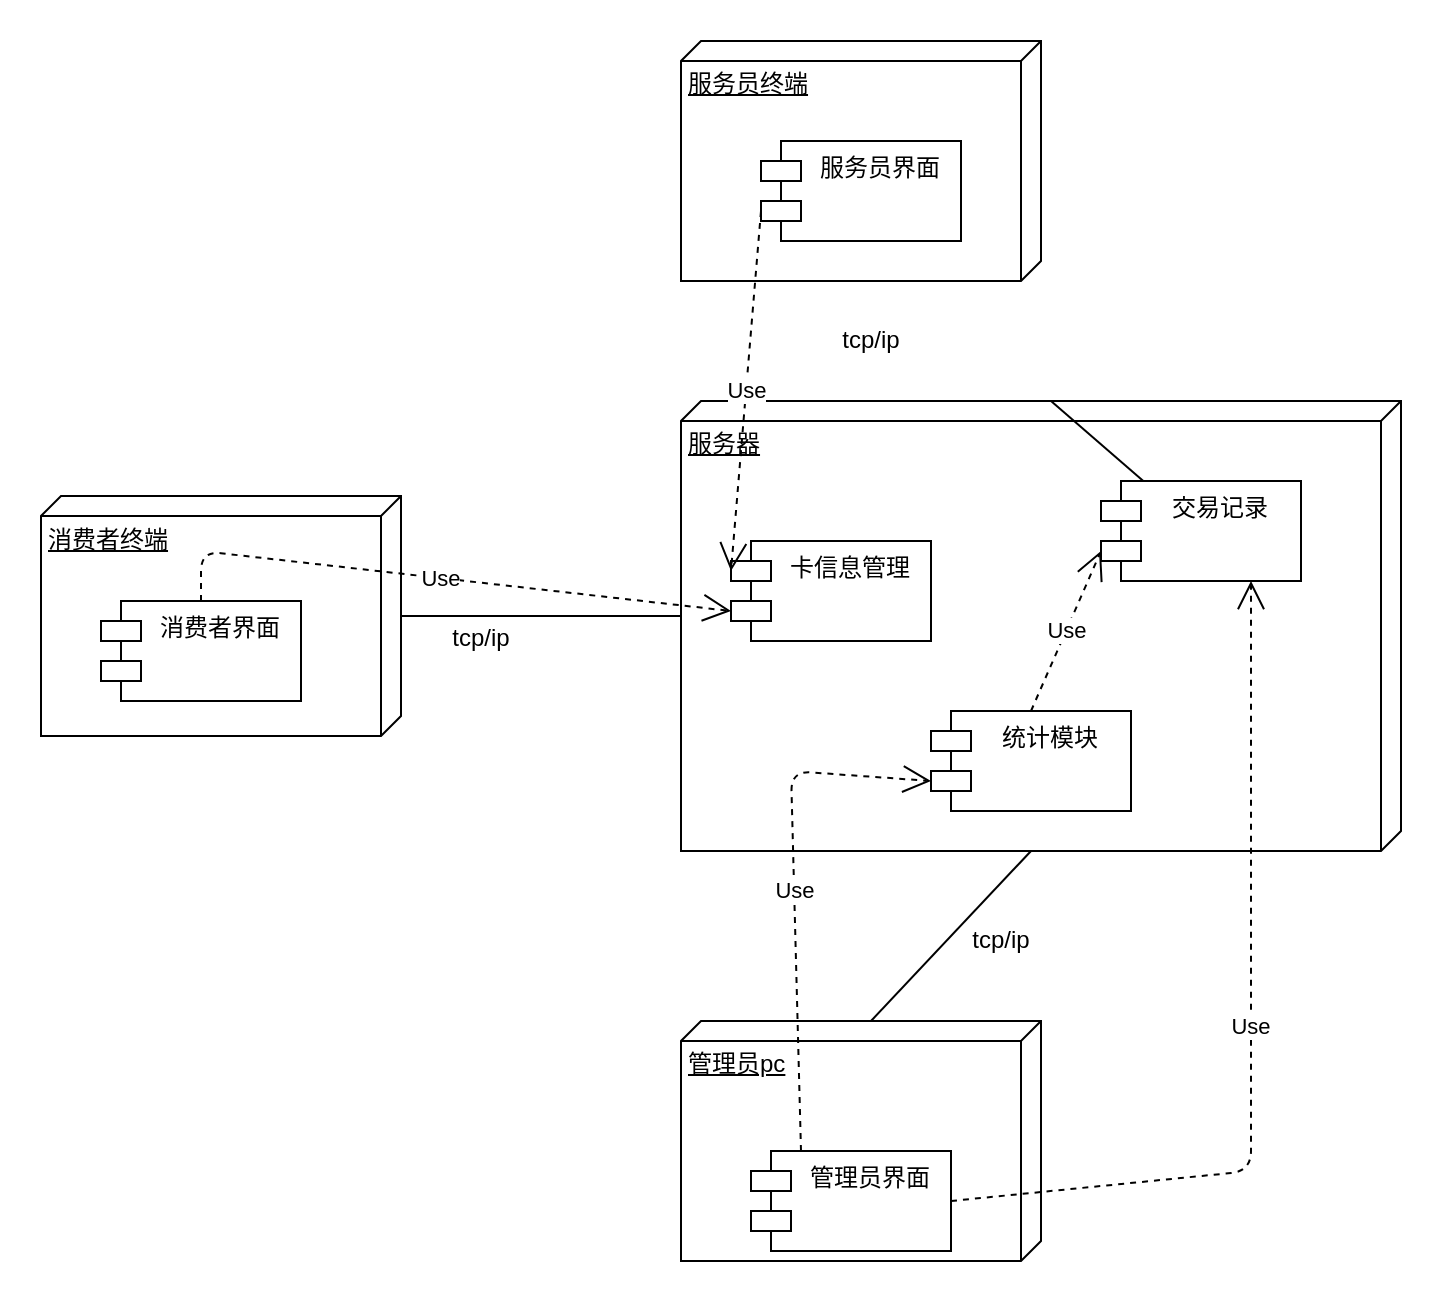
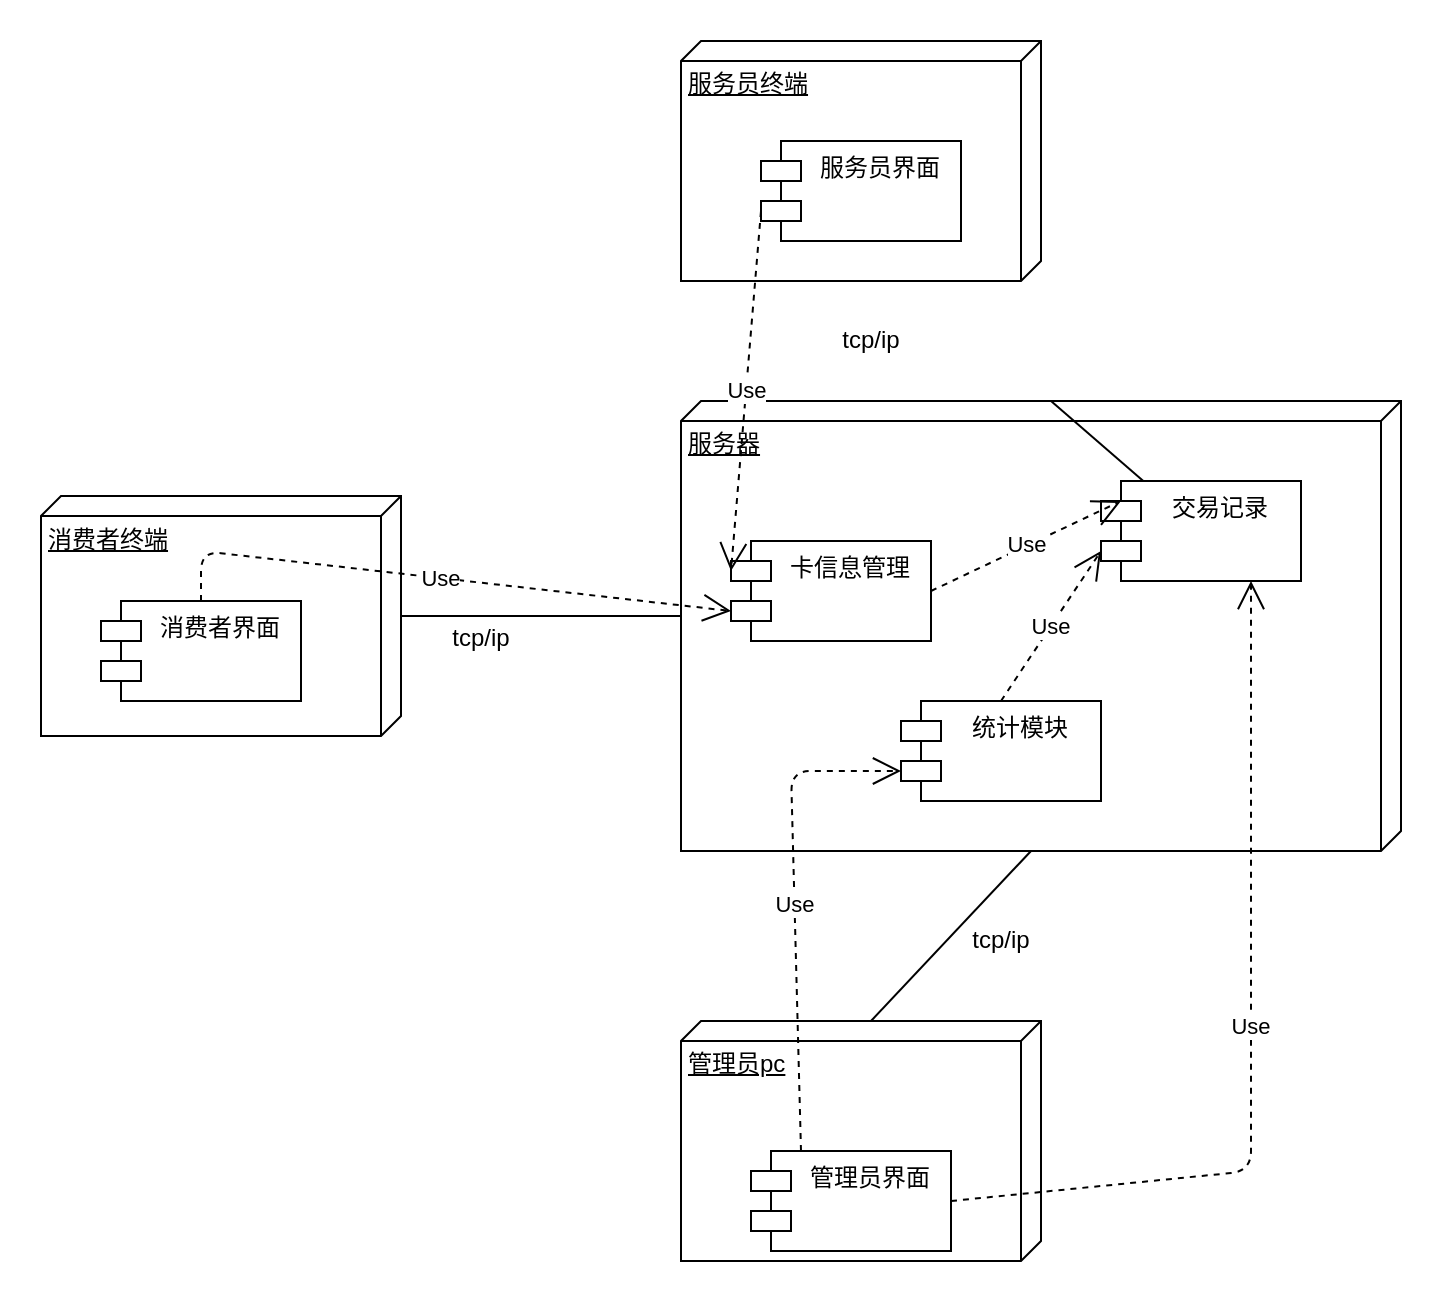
none -> (1024, 547)
(1031, 761) -> (1001, 751)
